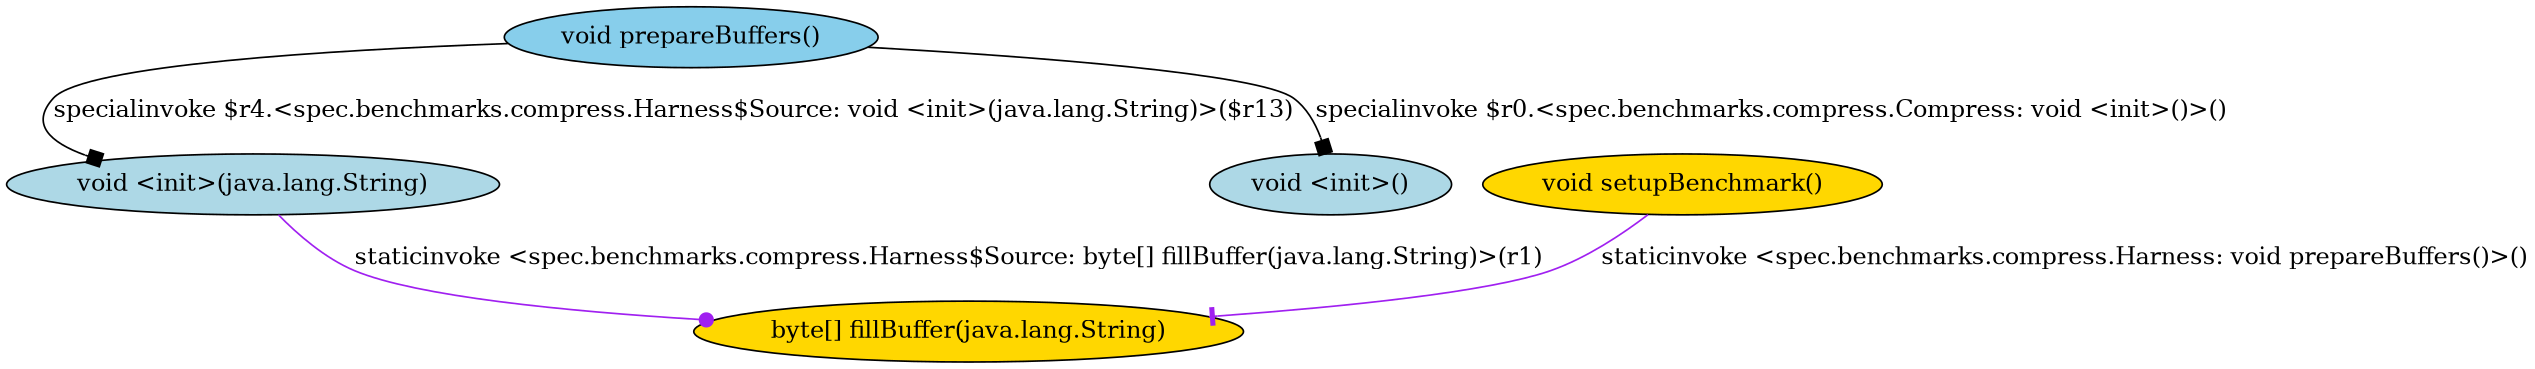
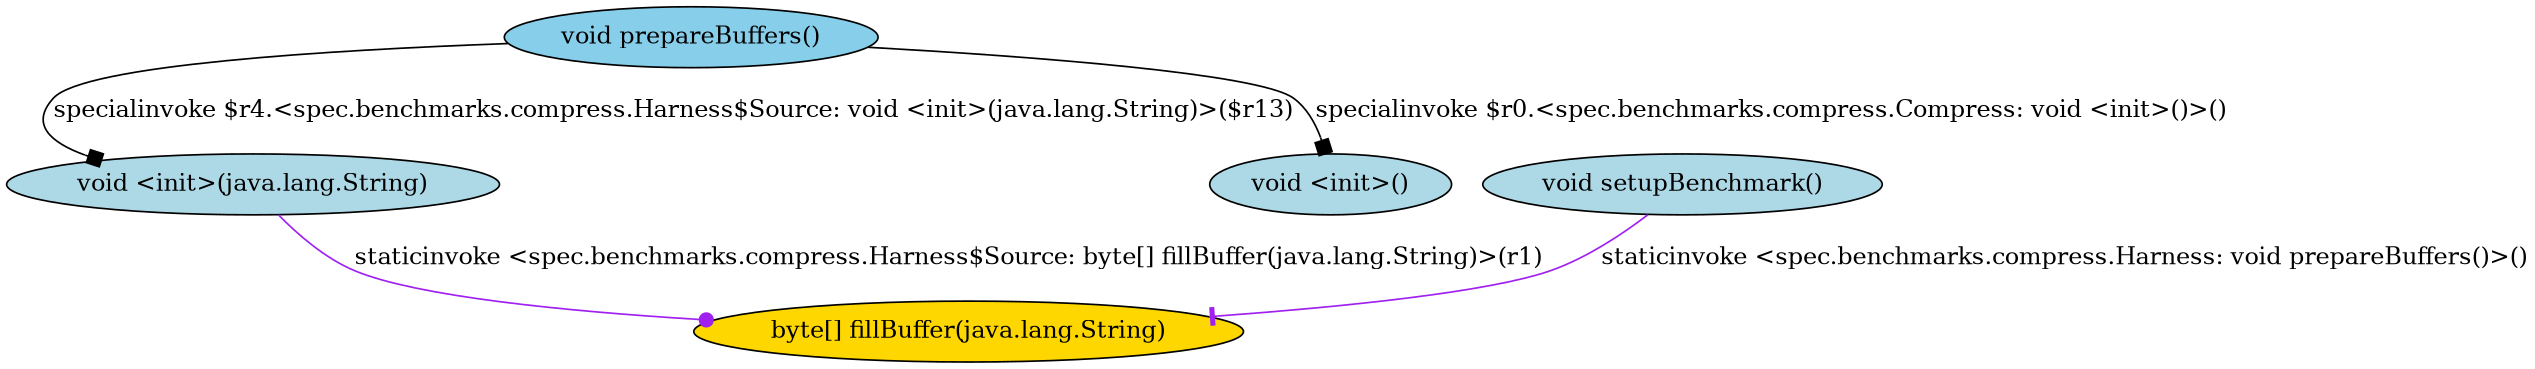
(1683, 184) -> (1683, 184)
